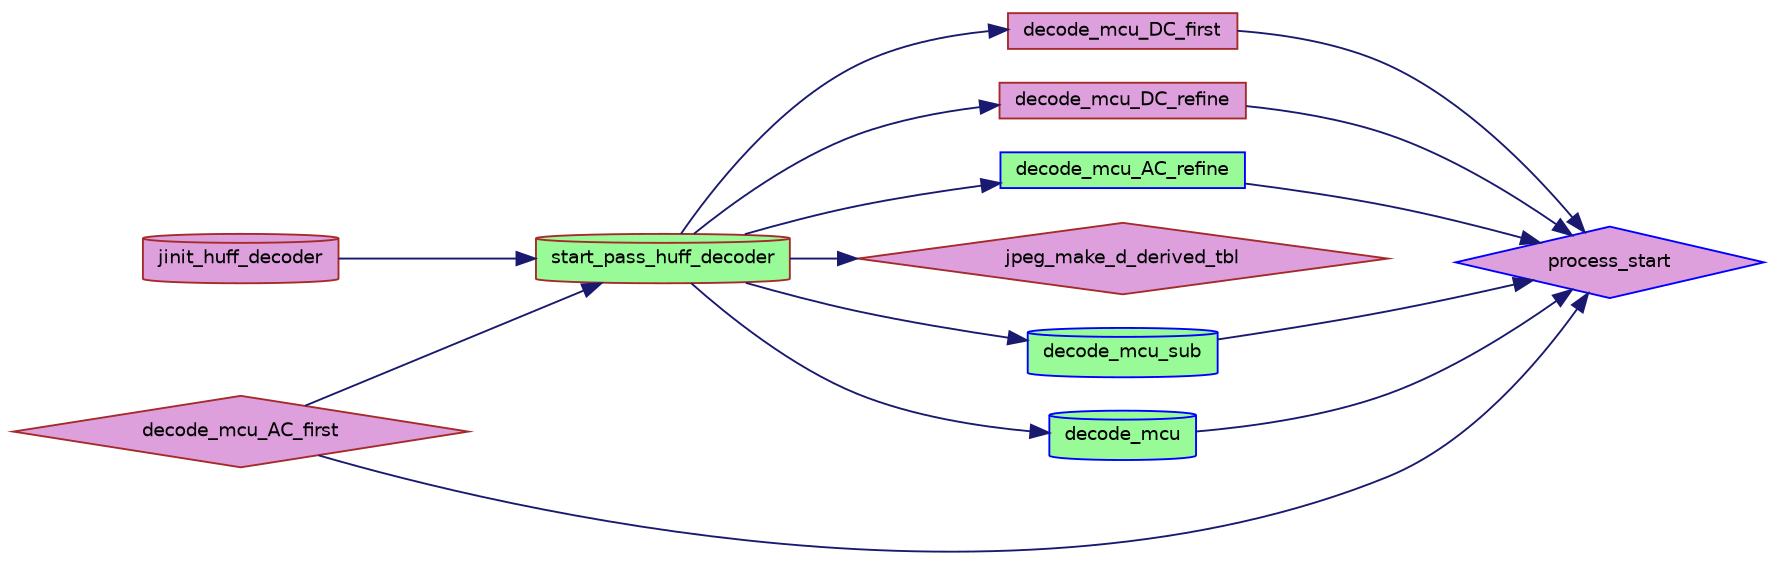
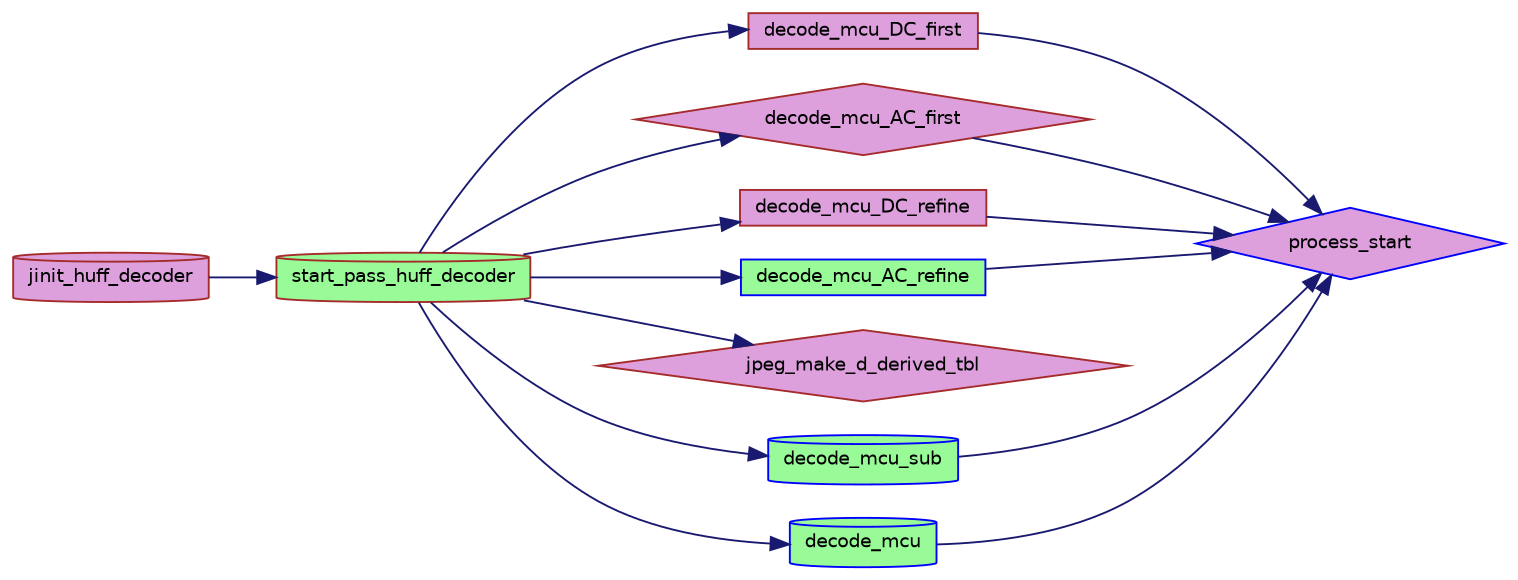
(445, 348) -> (576, 181)
